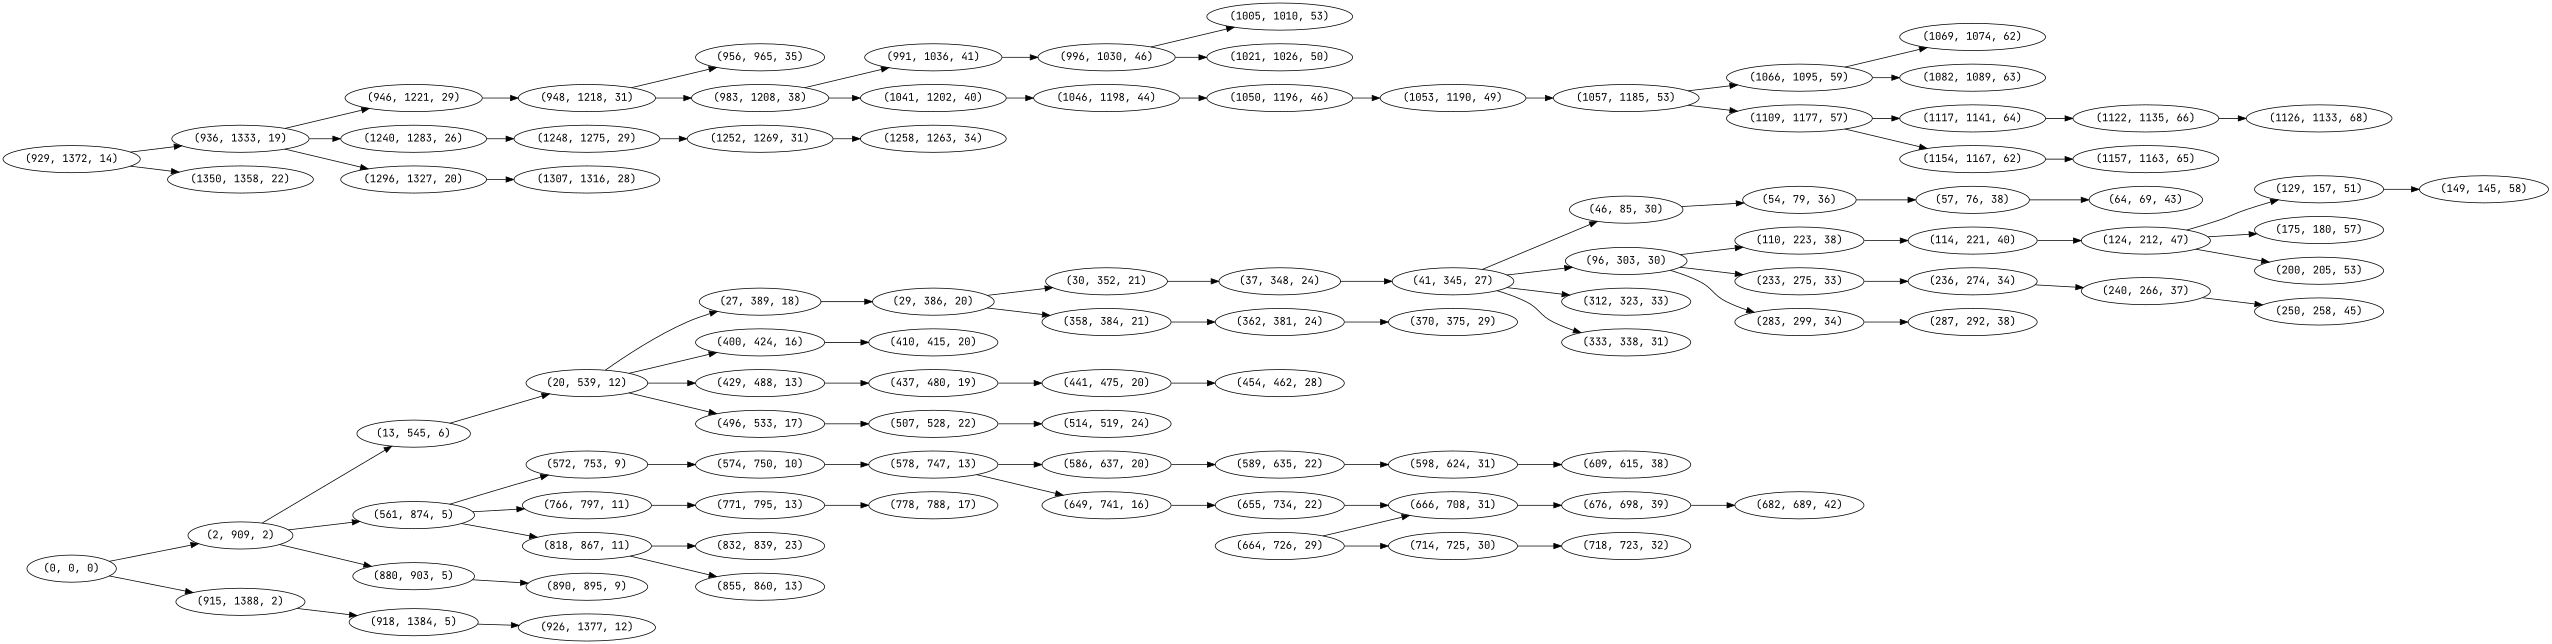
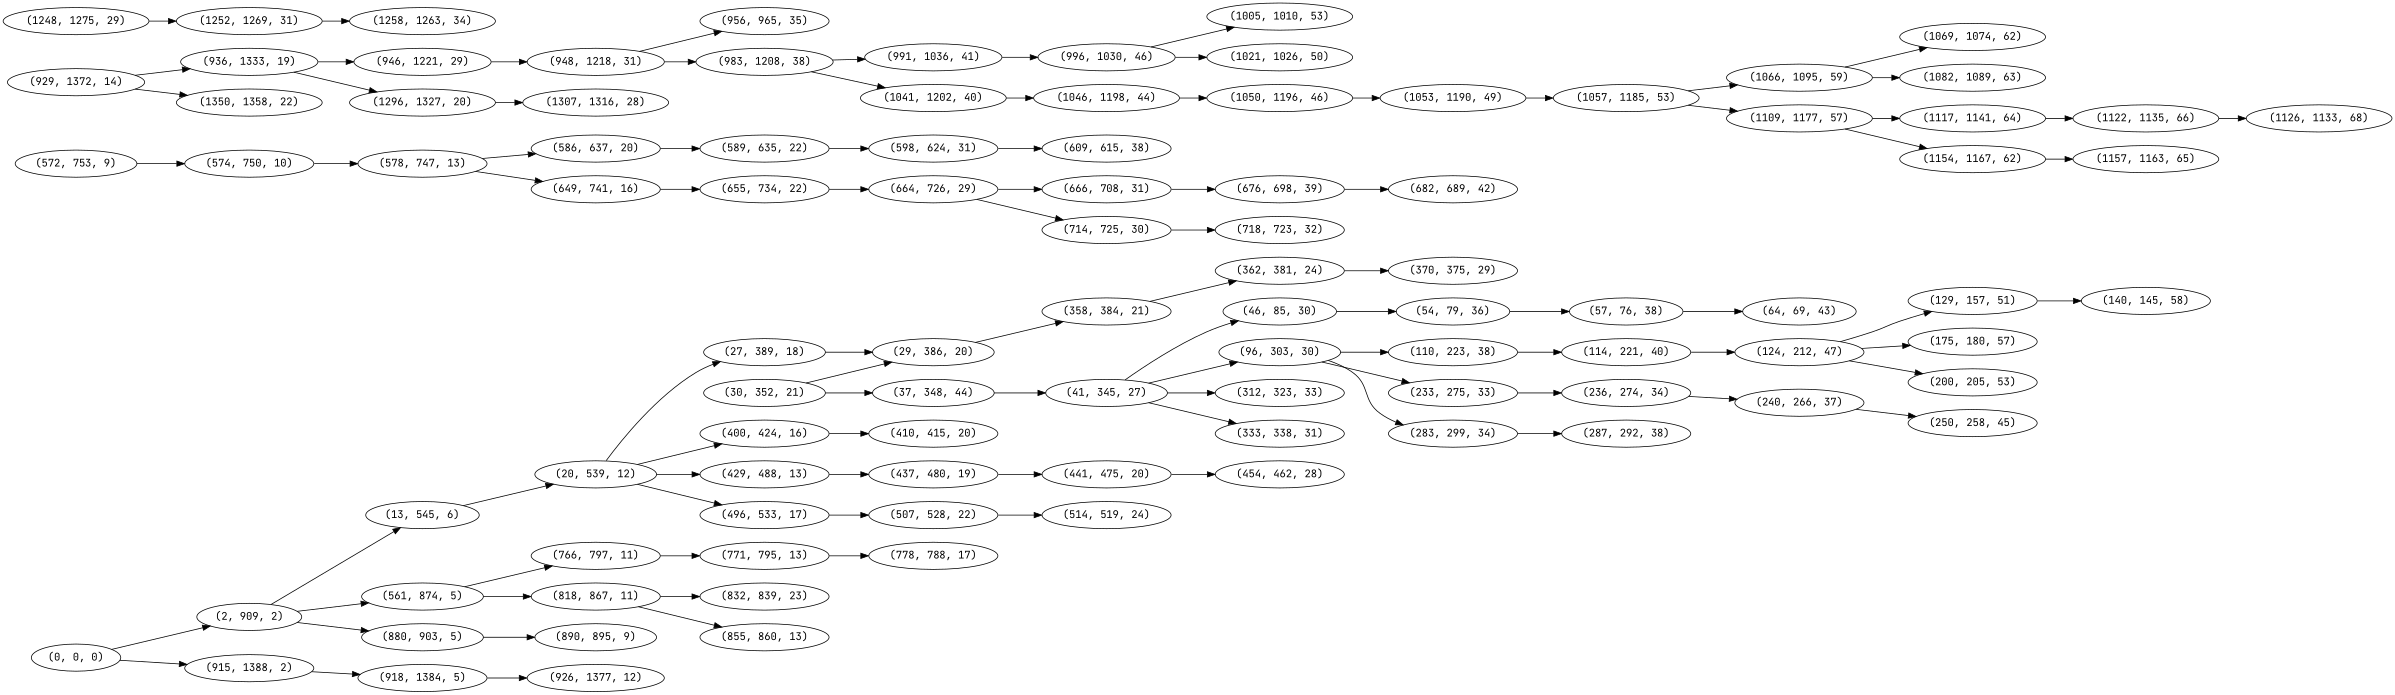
(414, 139) -> none
(2484, 189) -> (2146, 301)
(1280, 281) -> (933, 393)
(1016, 292) -> (845, 373)
(495, 490) -> none
(1363, 505) -> (845, 189)
